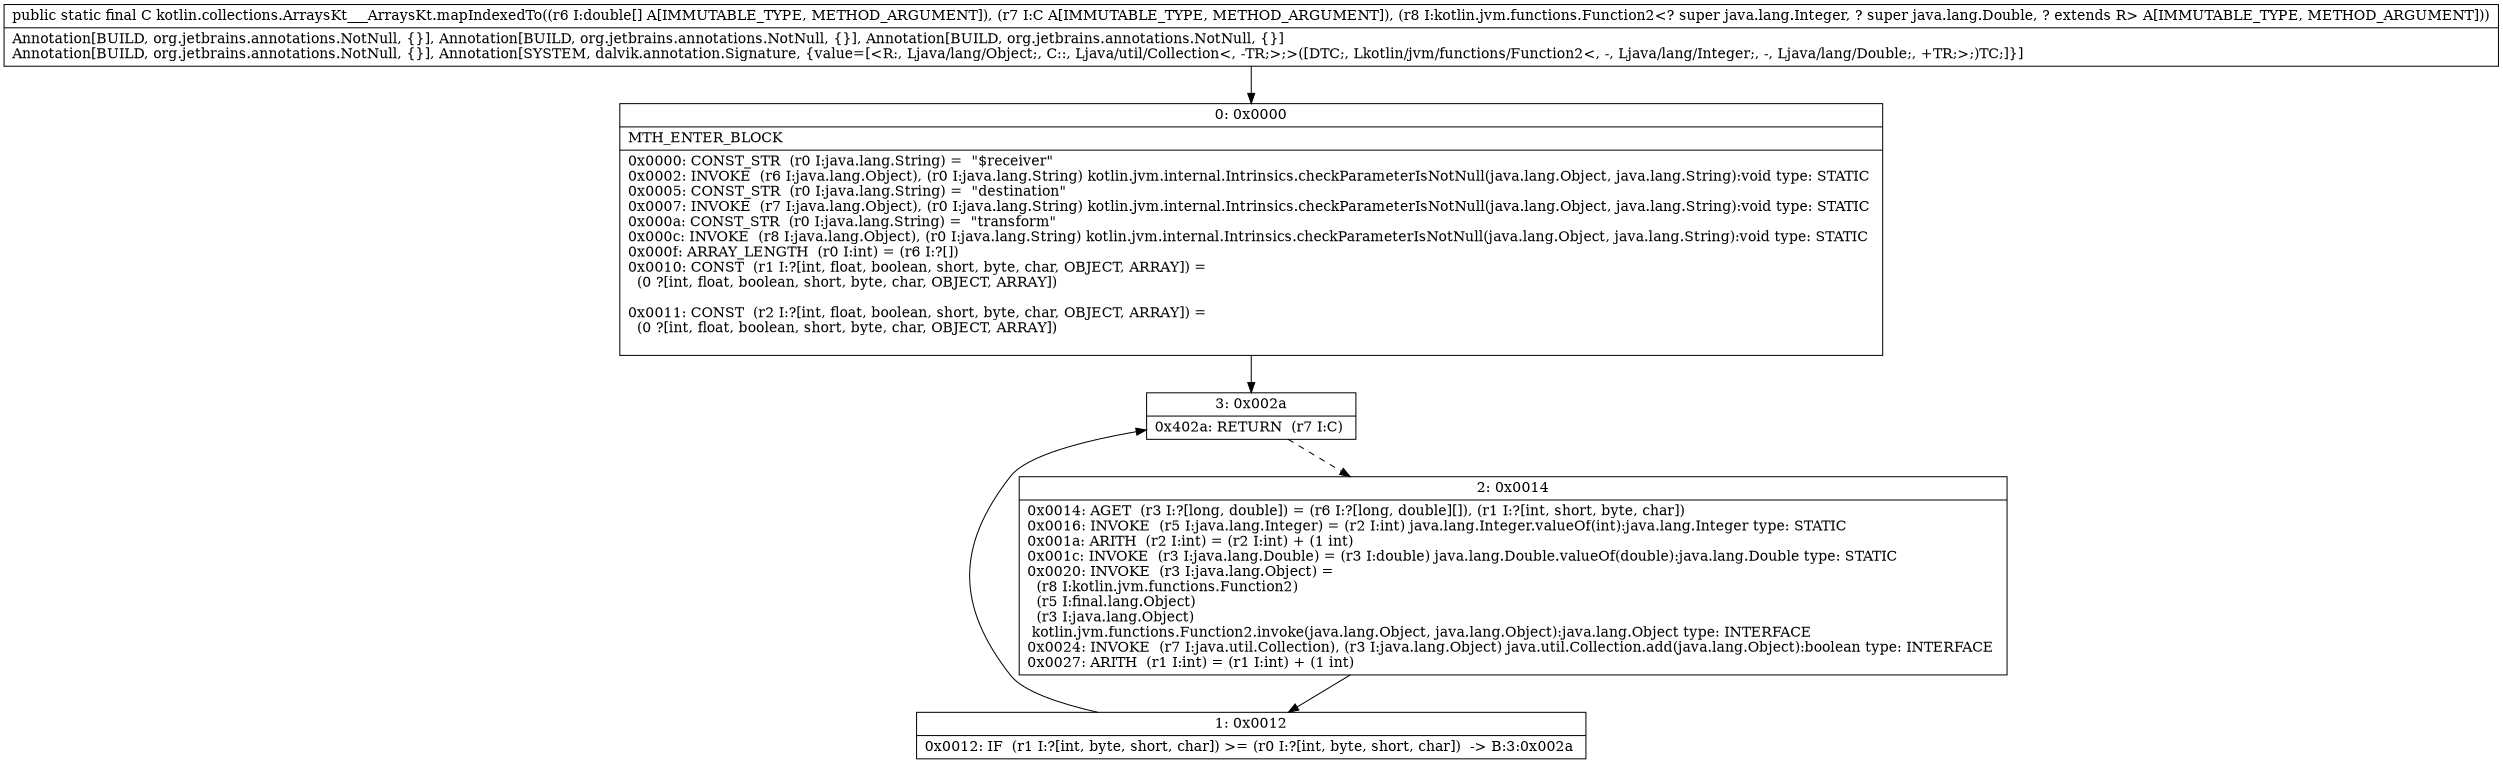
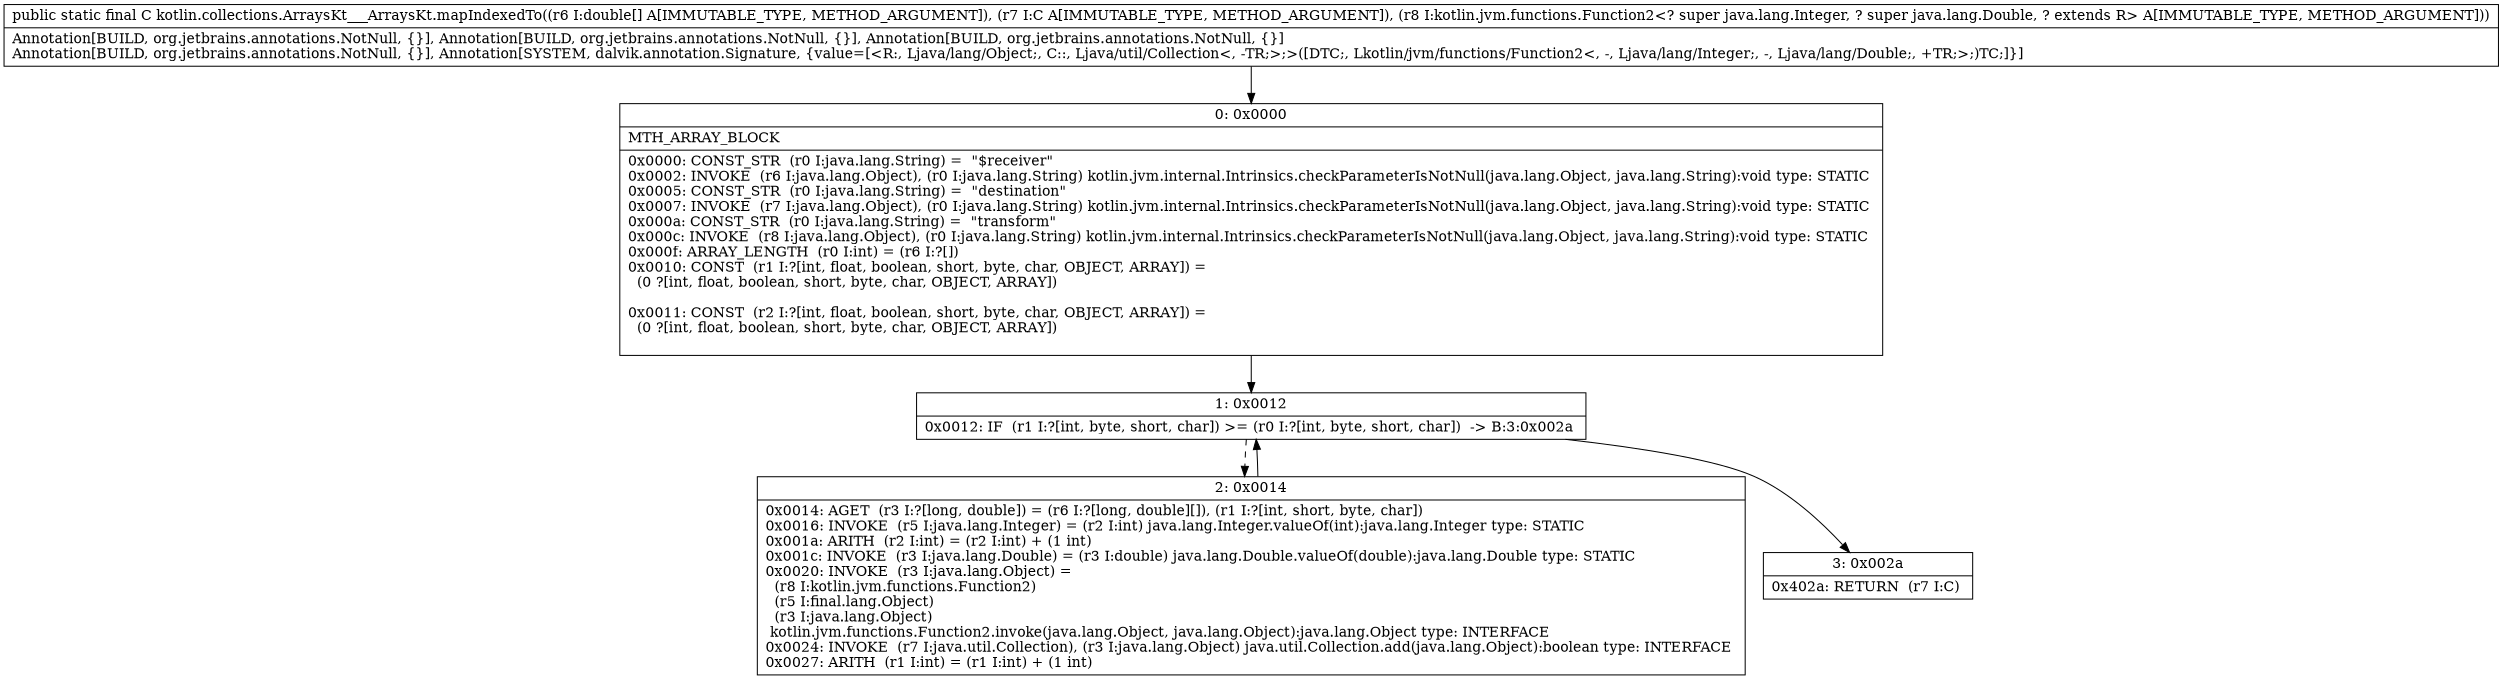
(706, 138) -> (704, 138)
(1251, 369) -> (1251, 369)
(1315, 455) -> (1245, 453)
